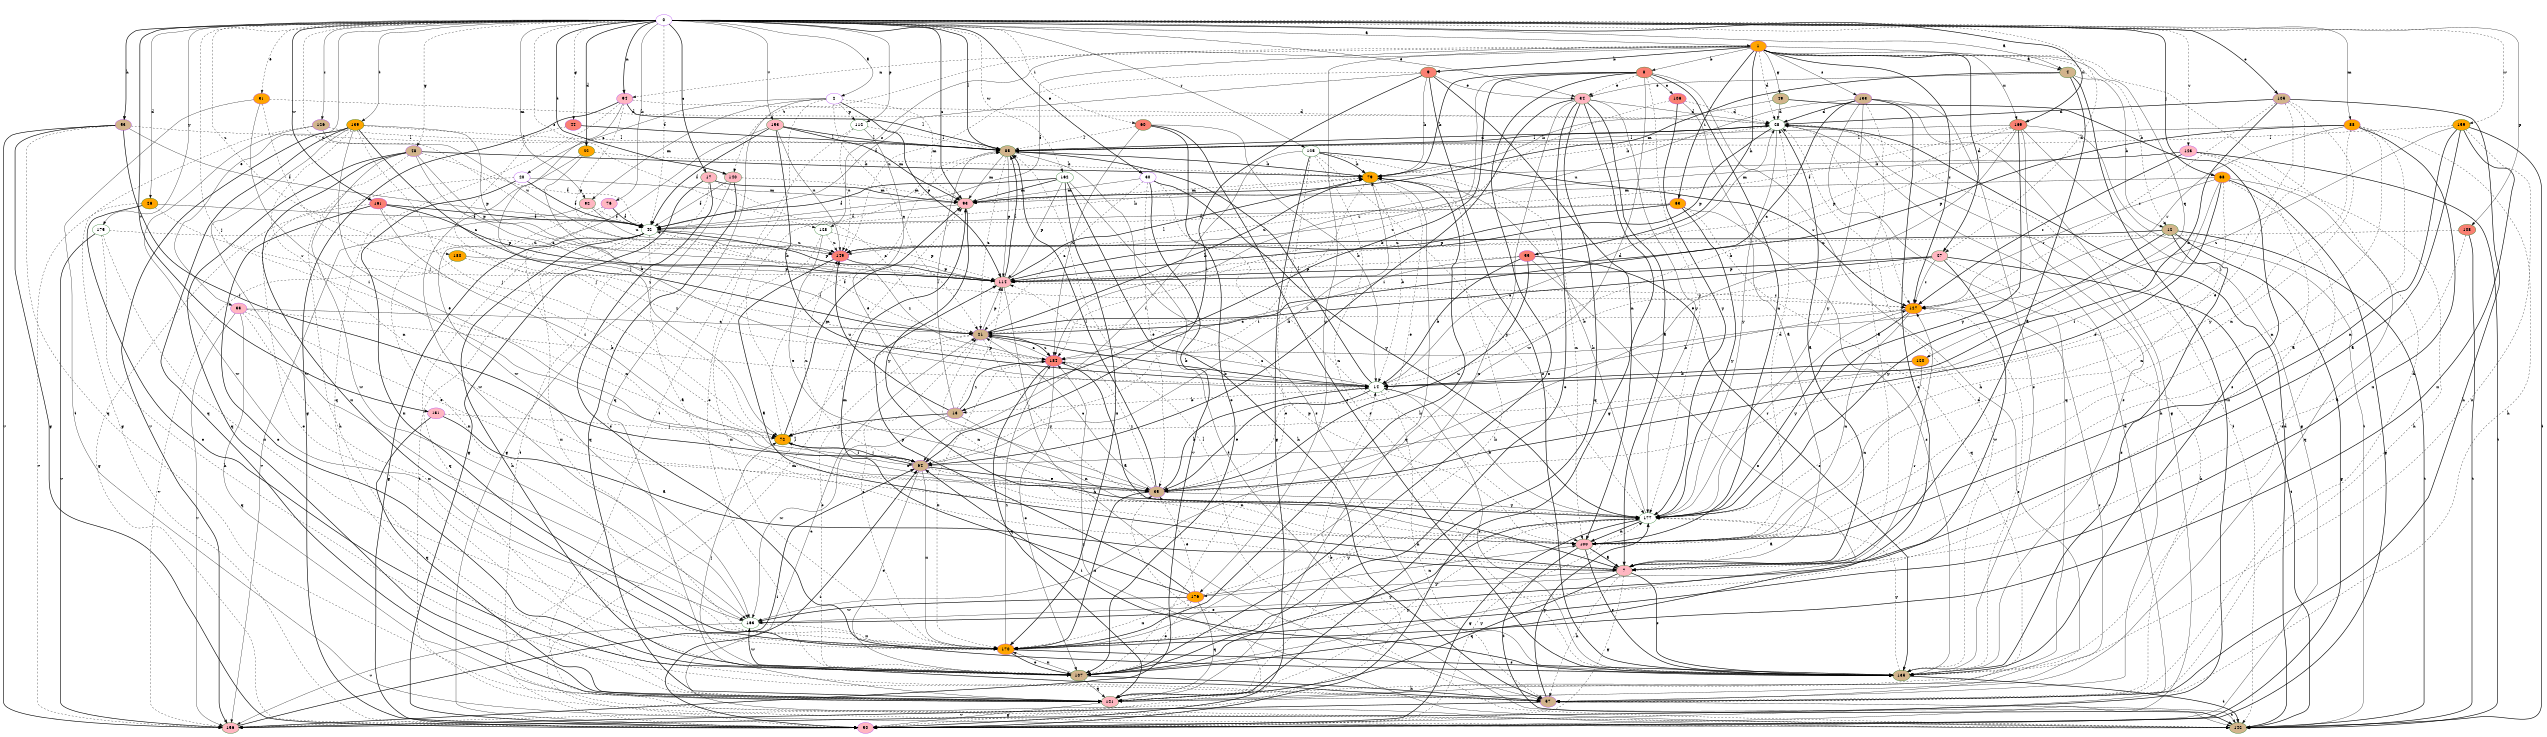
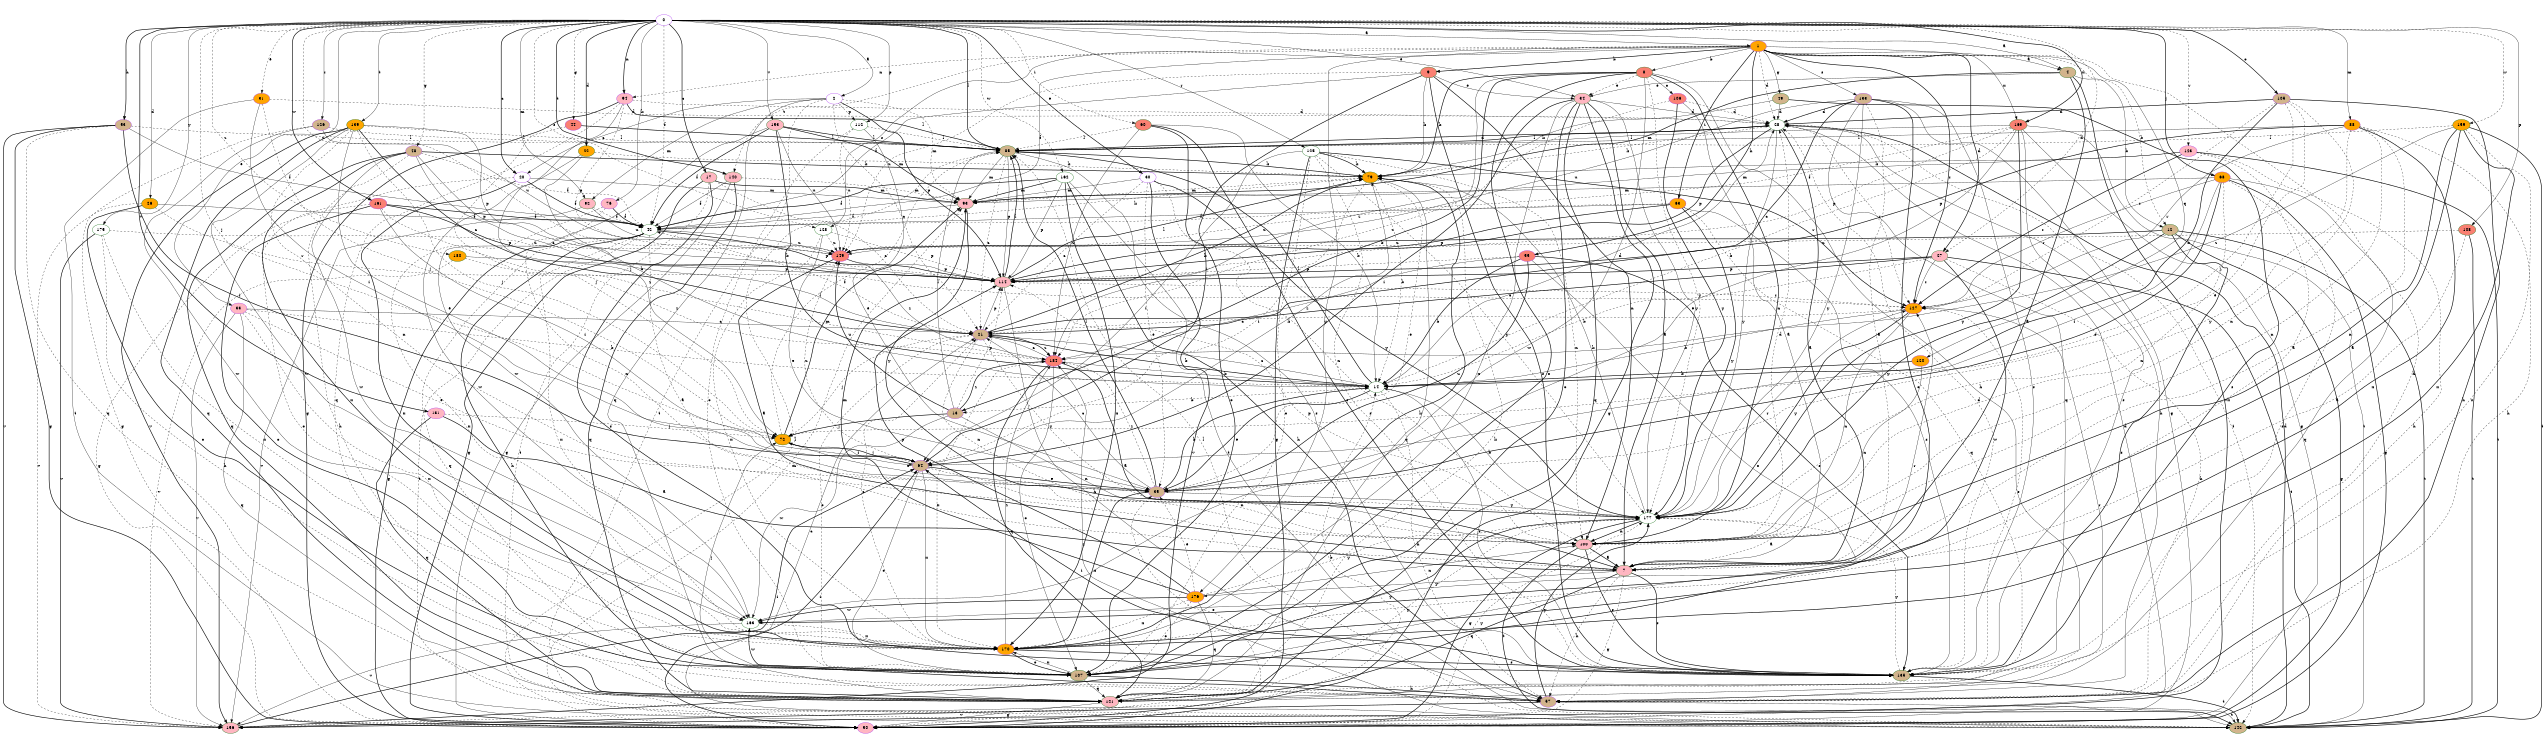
(890, 30) -> (510, 34)
